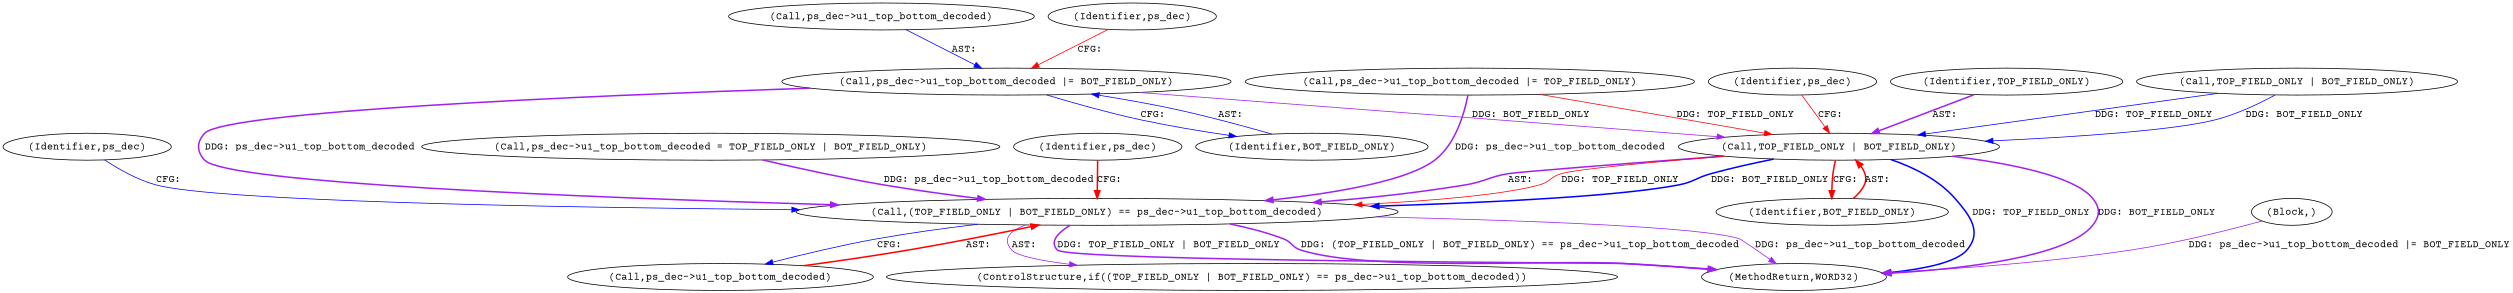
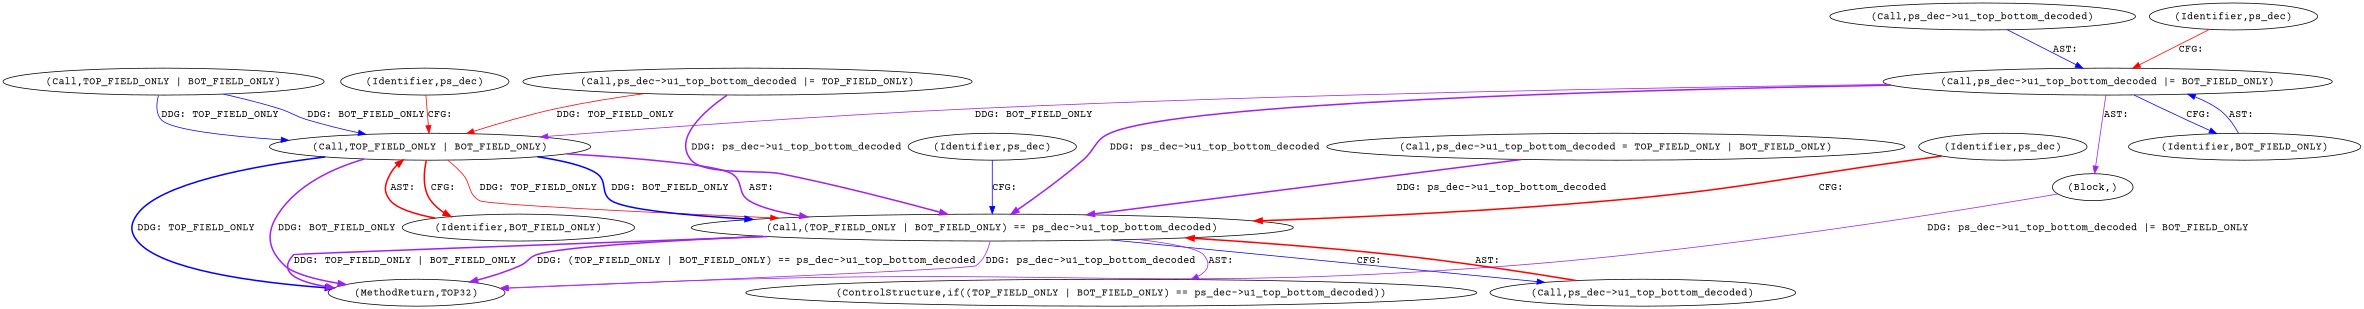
(2007, 82) -> none
none -> (2101, 131)
(1794, 277) -> (417, 293)
